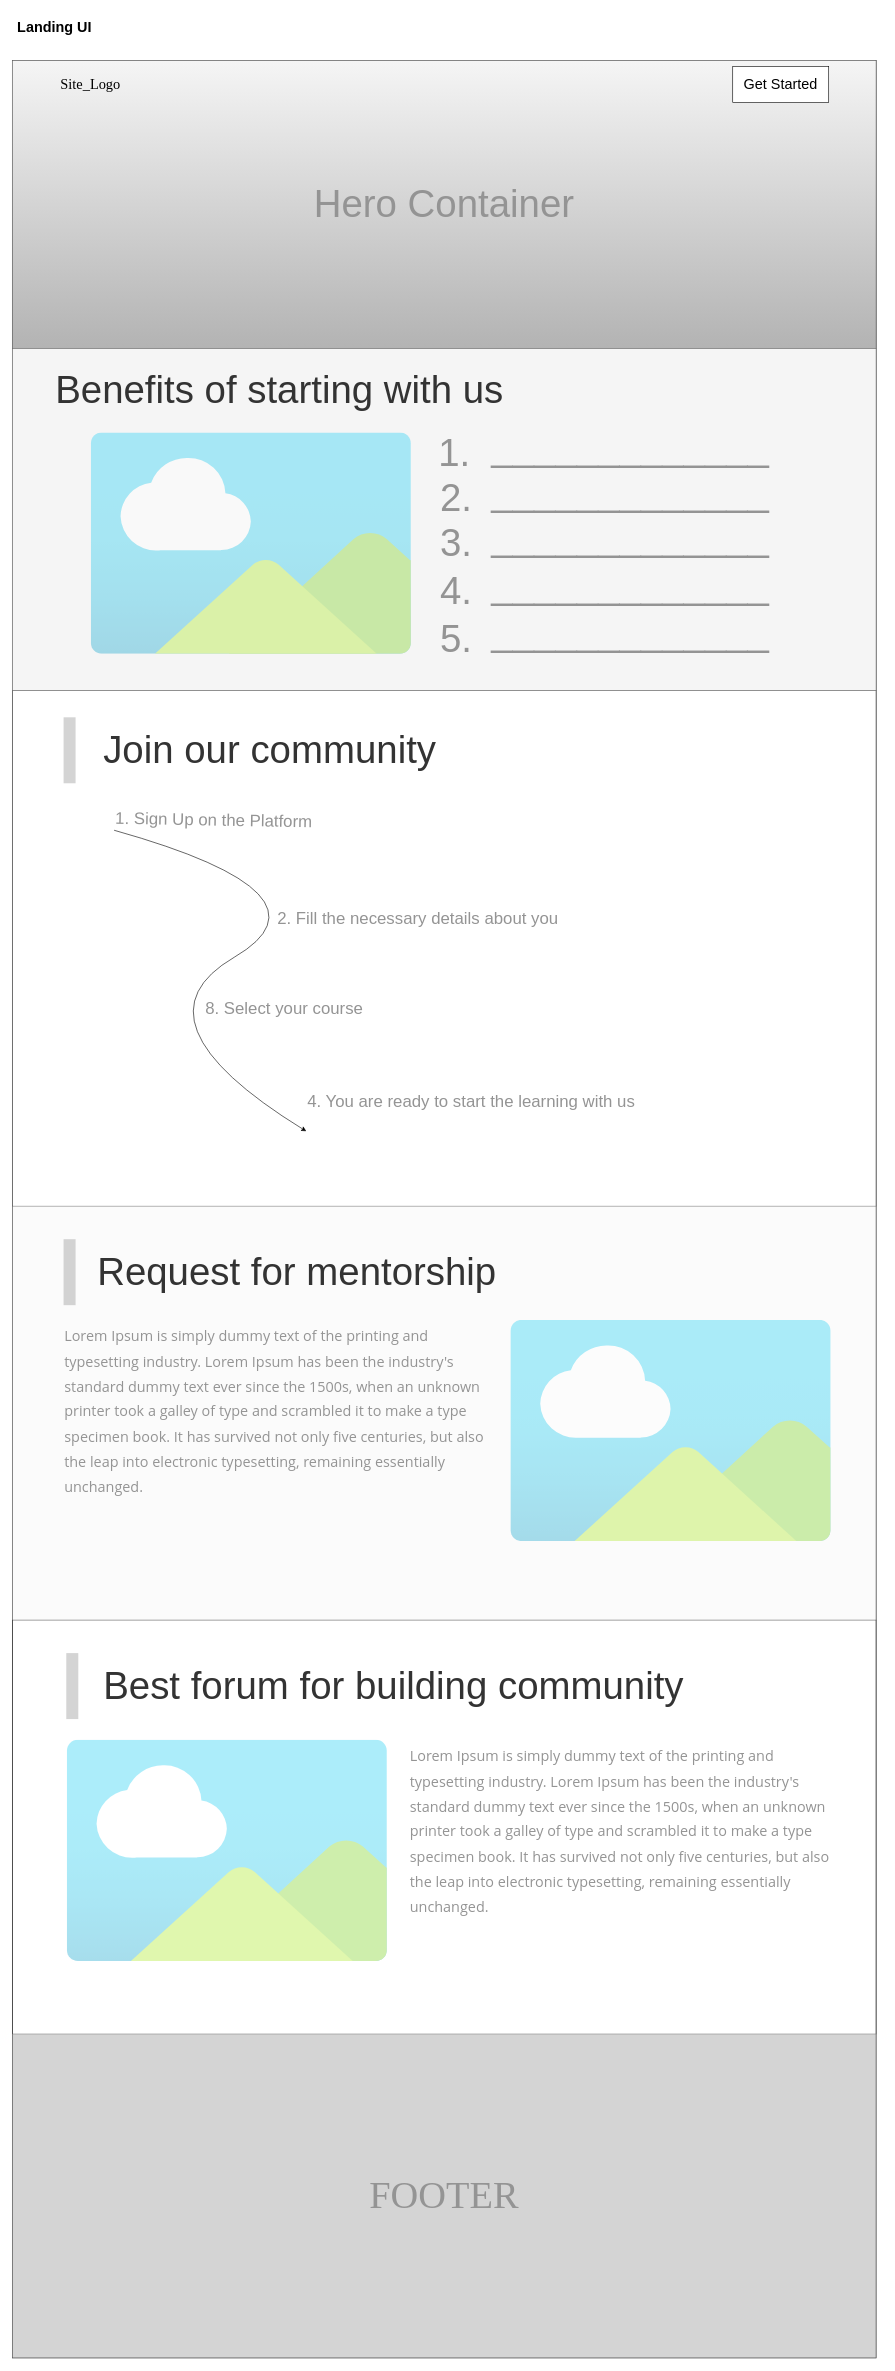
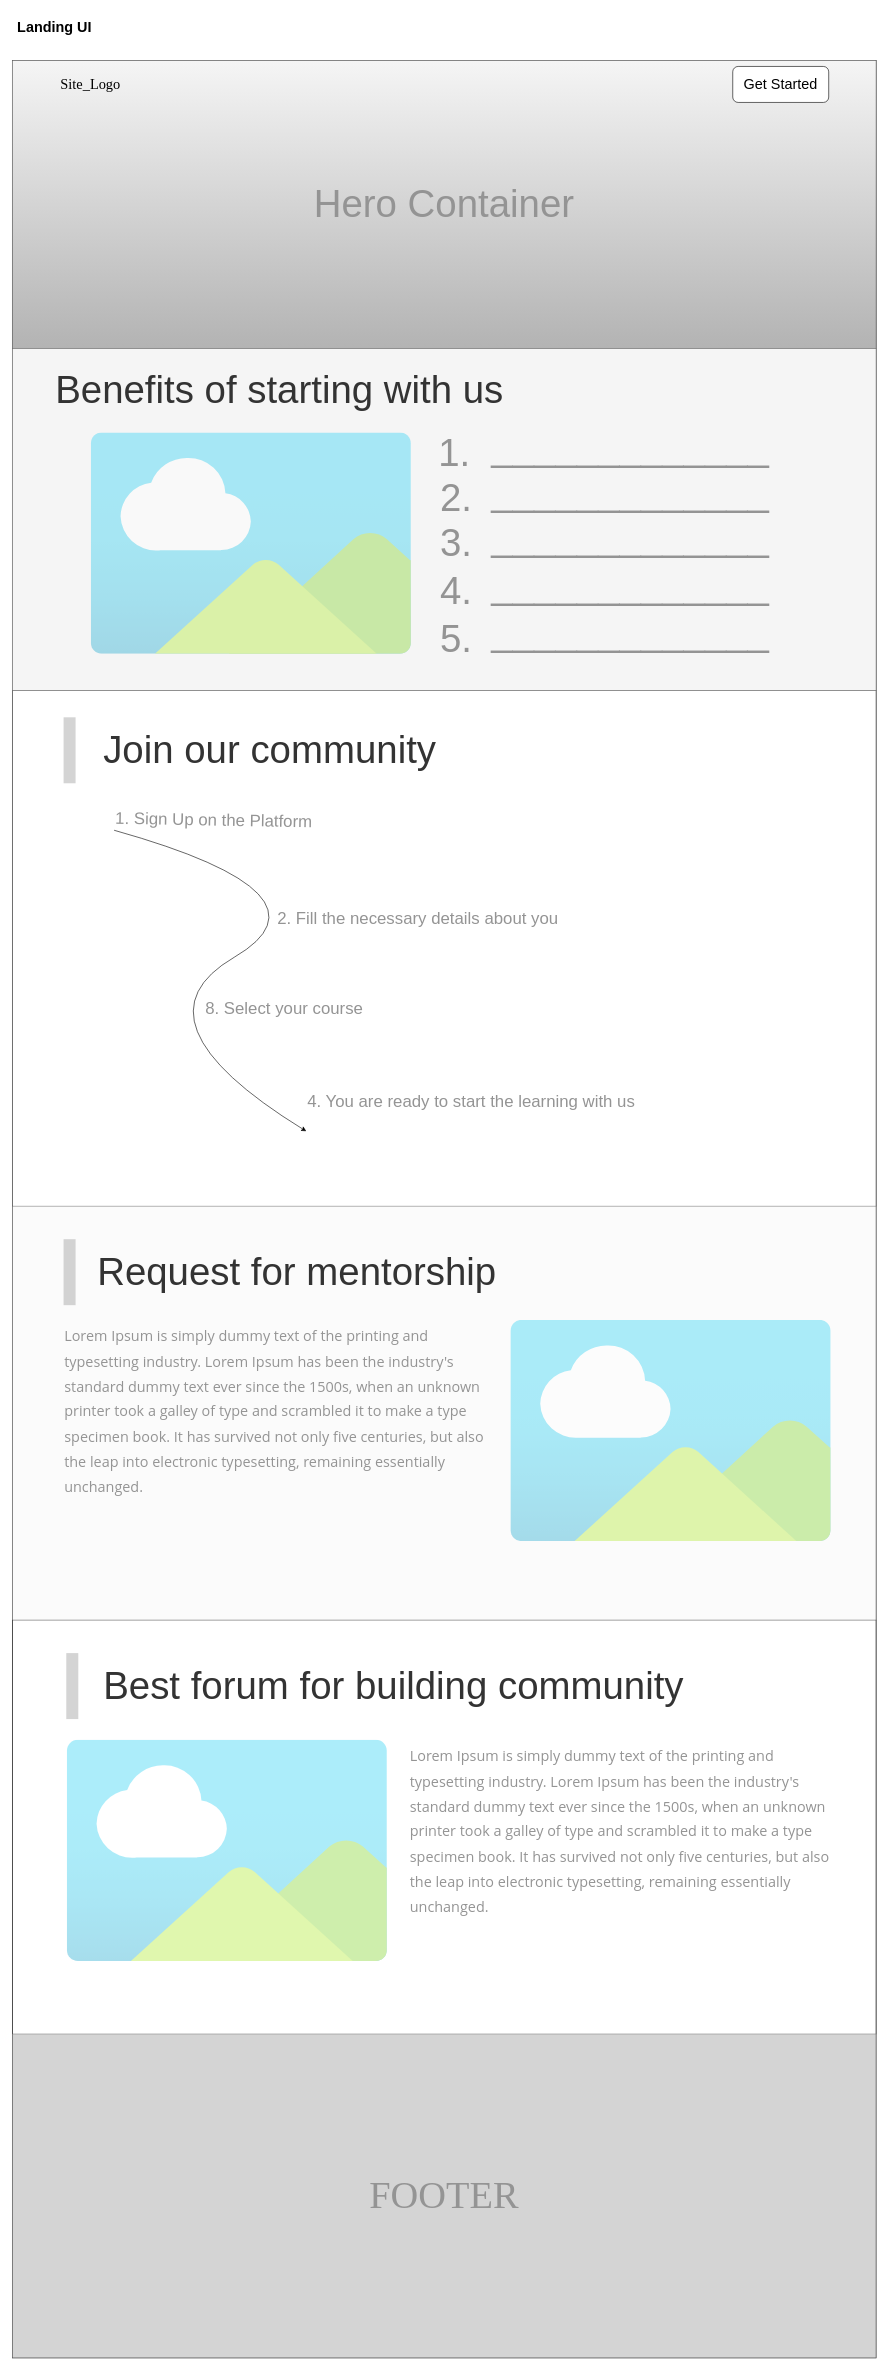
(781, 84) -> (781, 84)
